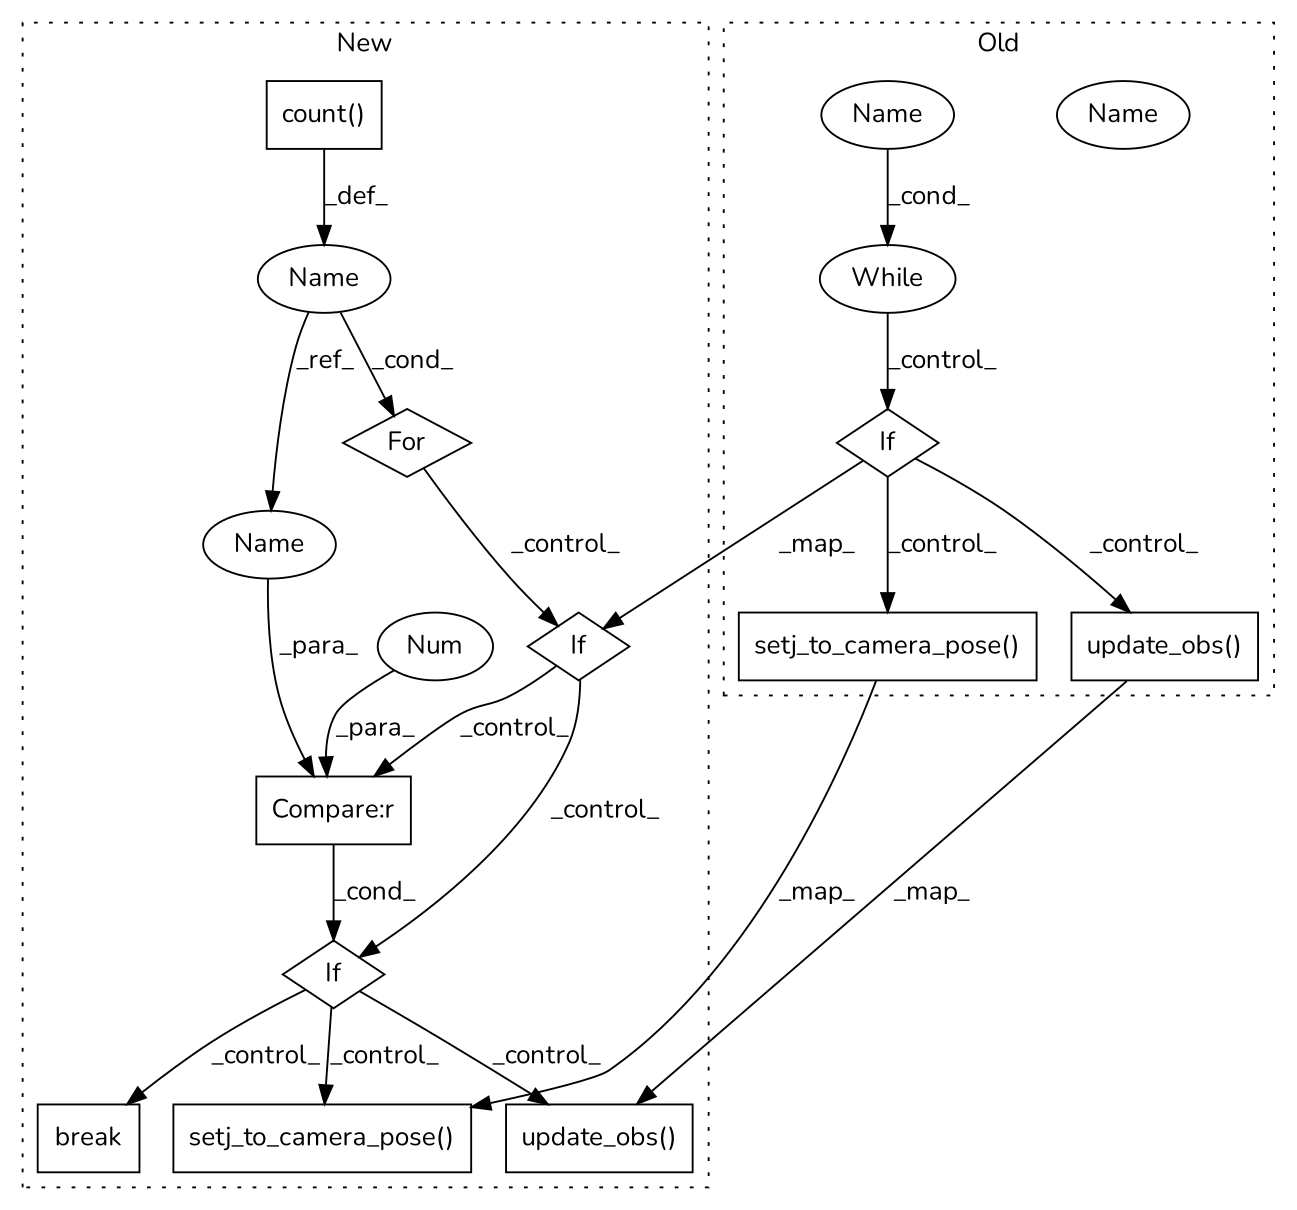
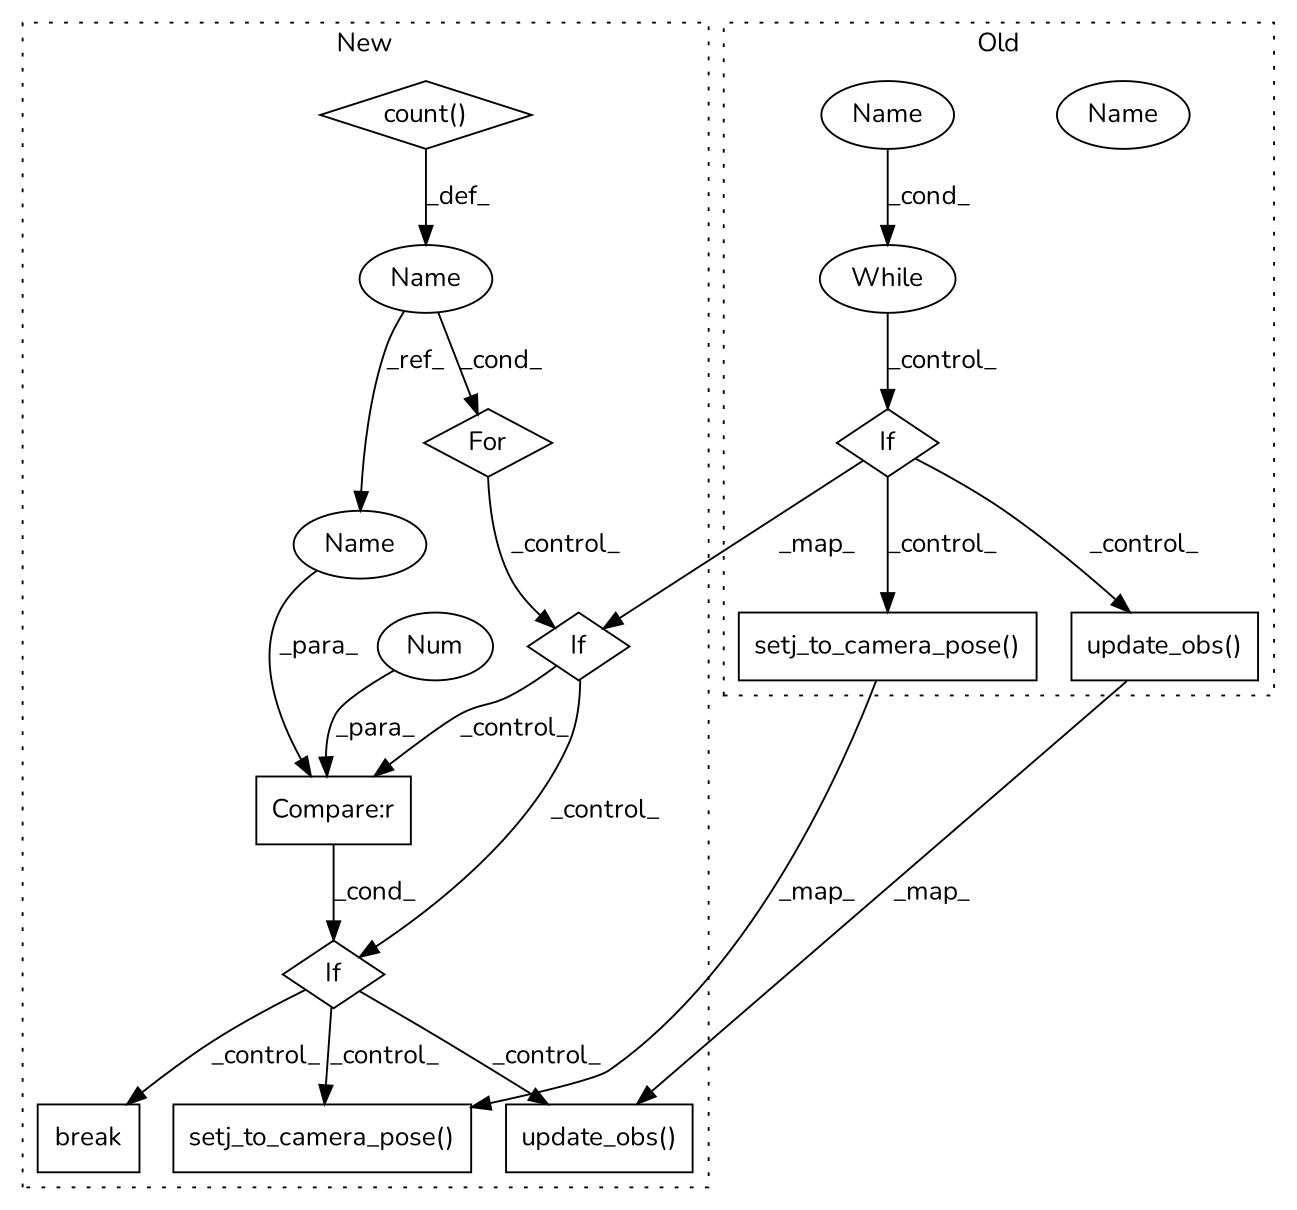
(324, 115) -> (426, 115)
